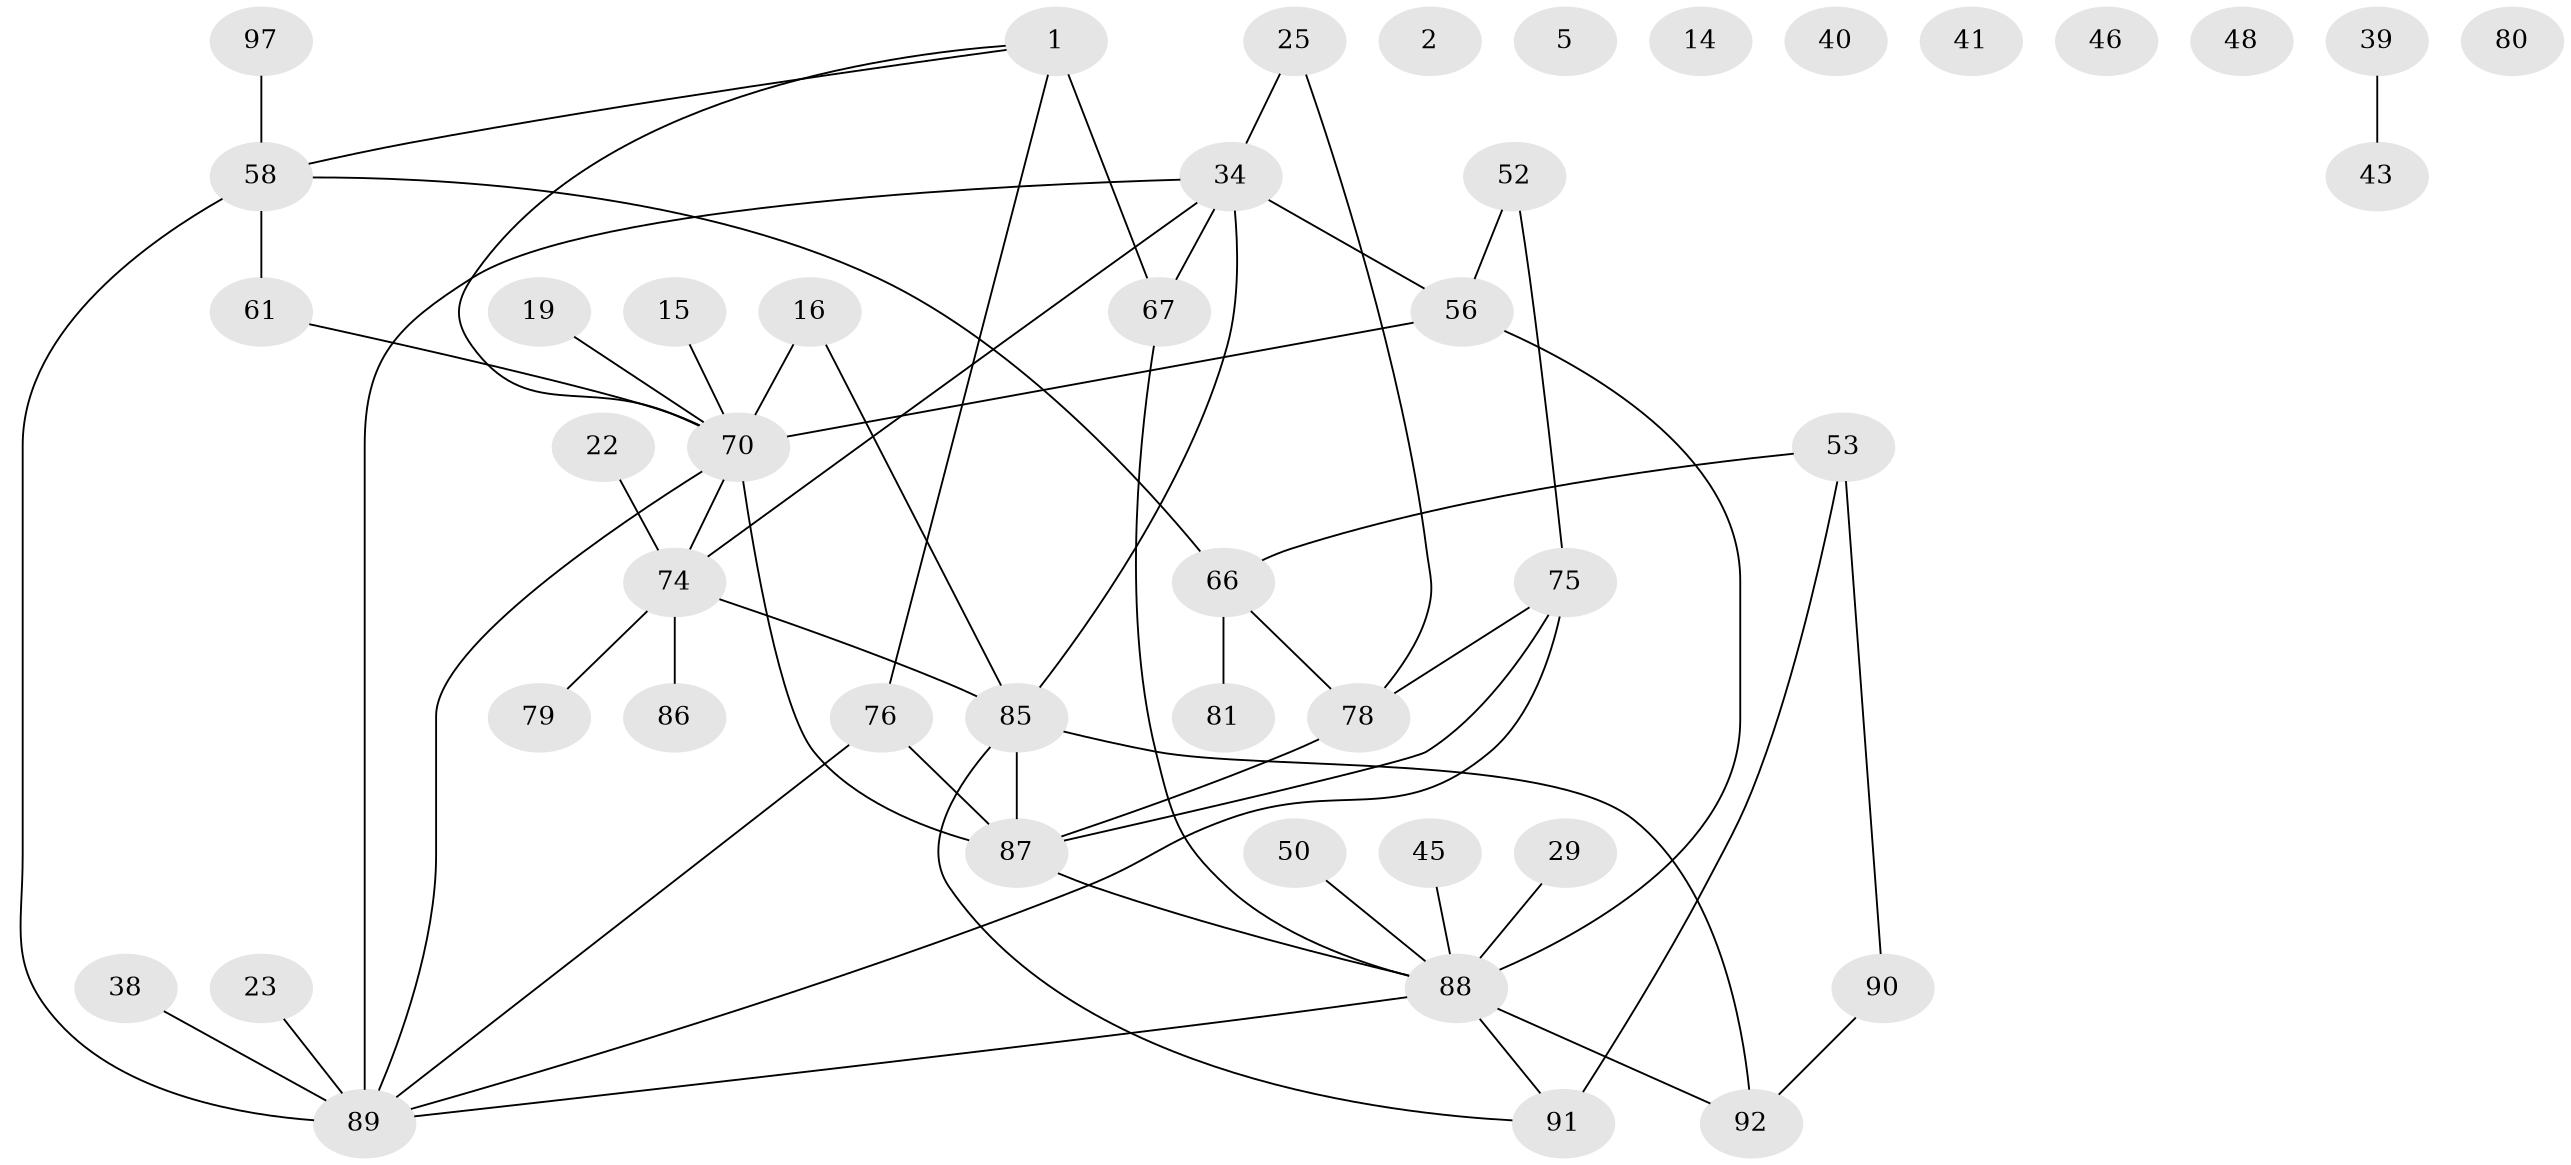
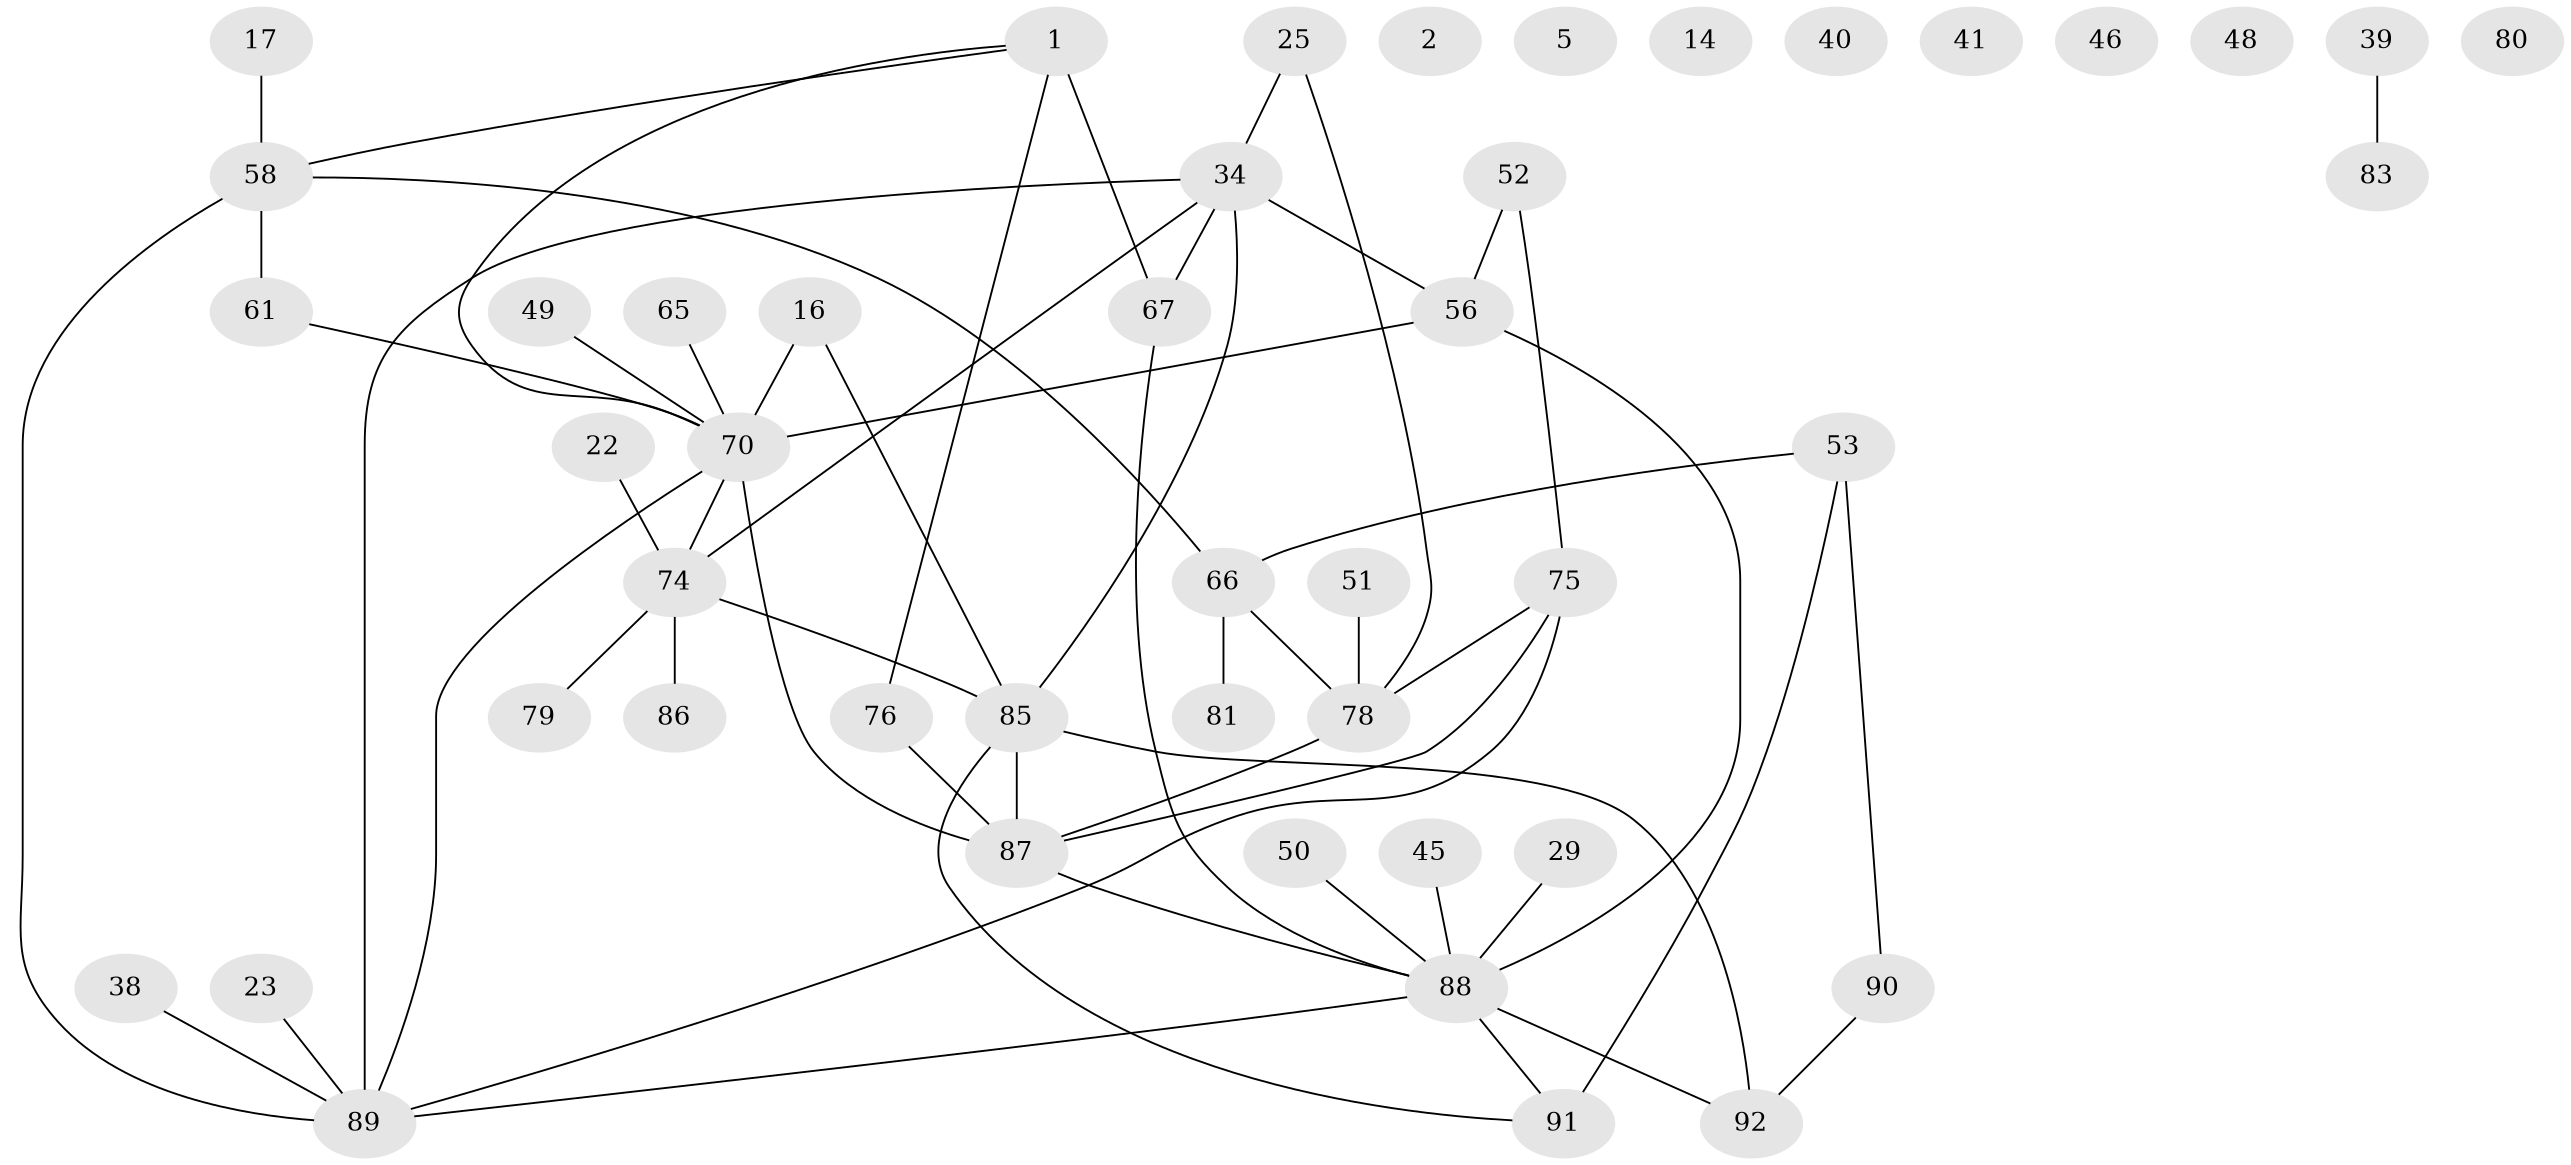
(261, 41) -> (261, 41)
(2377, 177) -> (2377, 177)
(539, 312) -> (539, 312)
(675, 312) -> (675, 312)
none -> (1359, 583)
(623, 921) -> none
